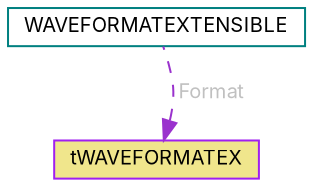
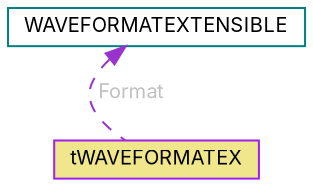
(173, 83) -> (91, 104)
